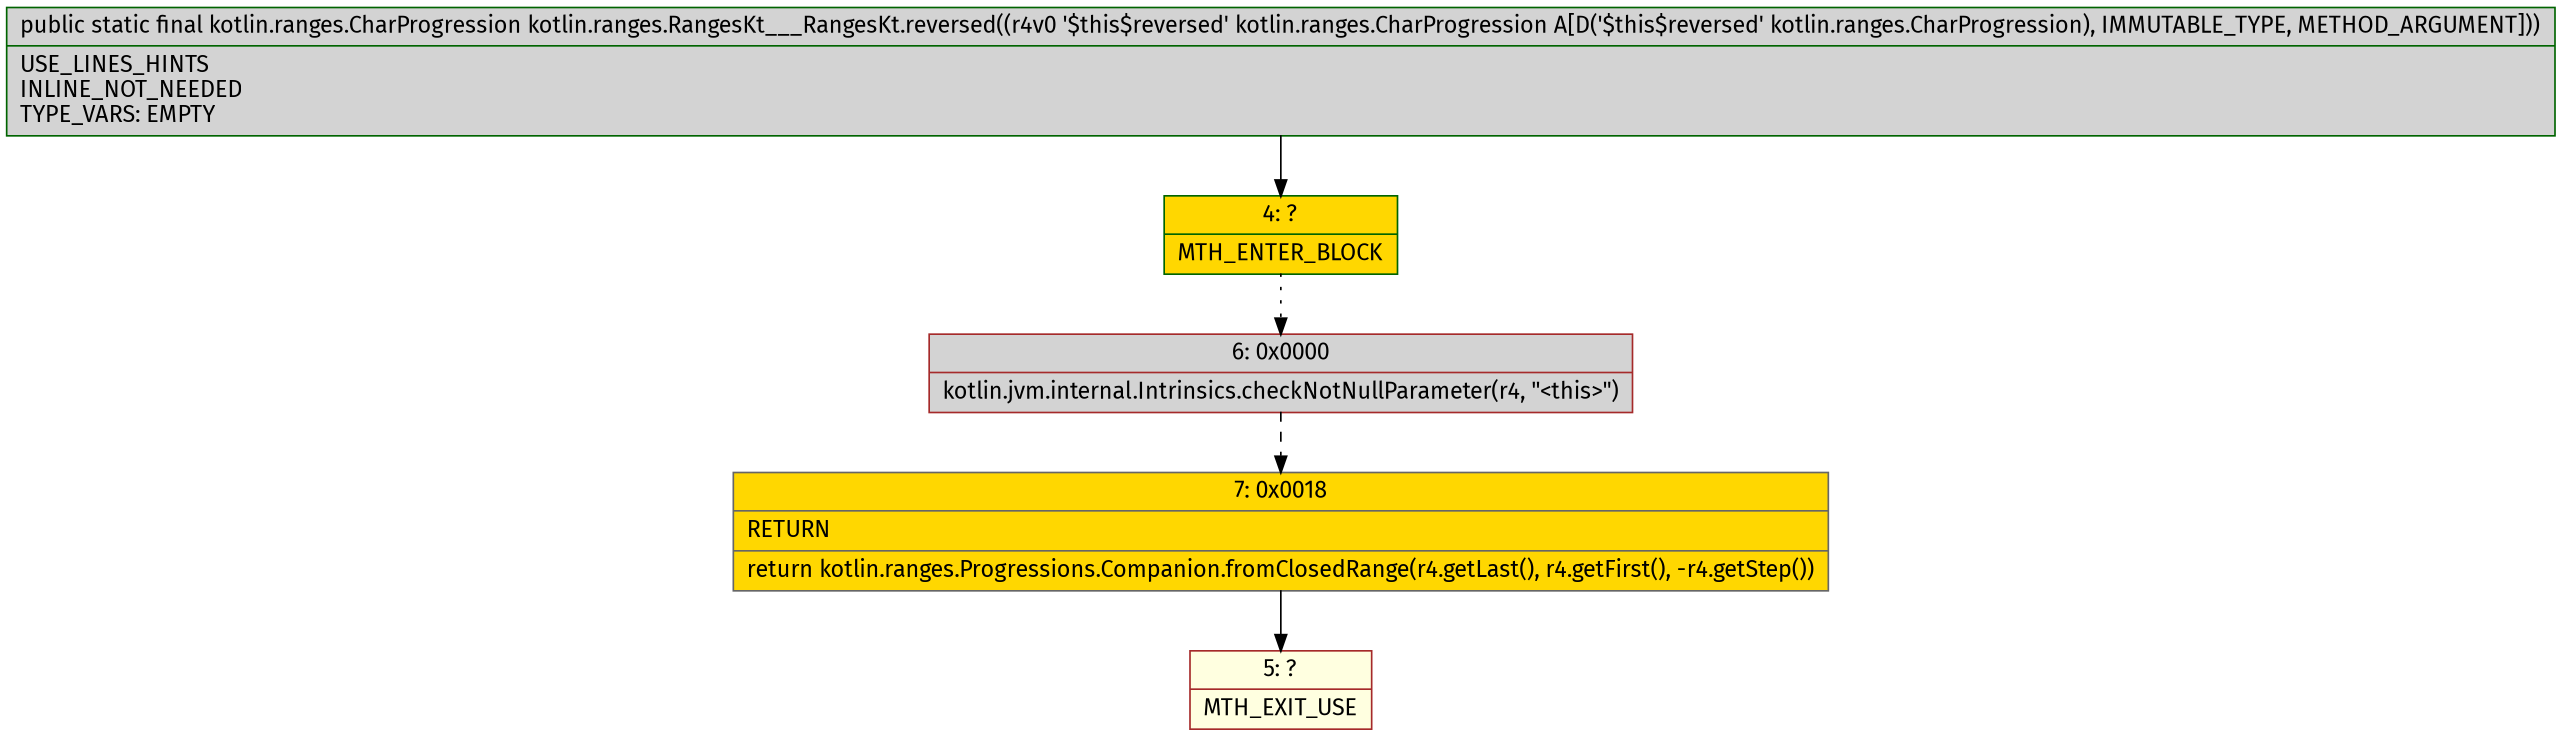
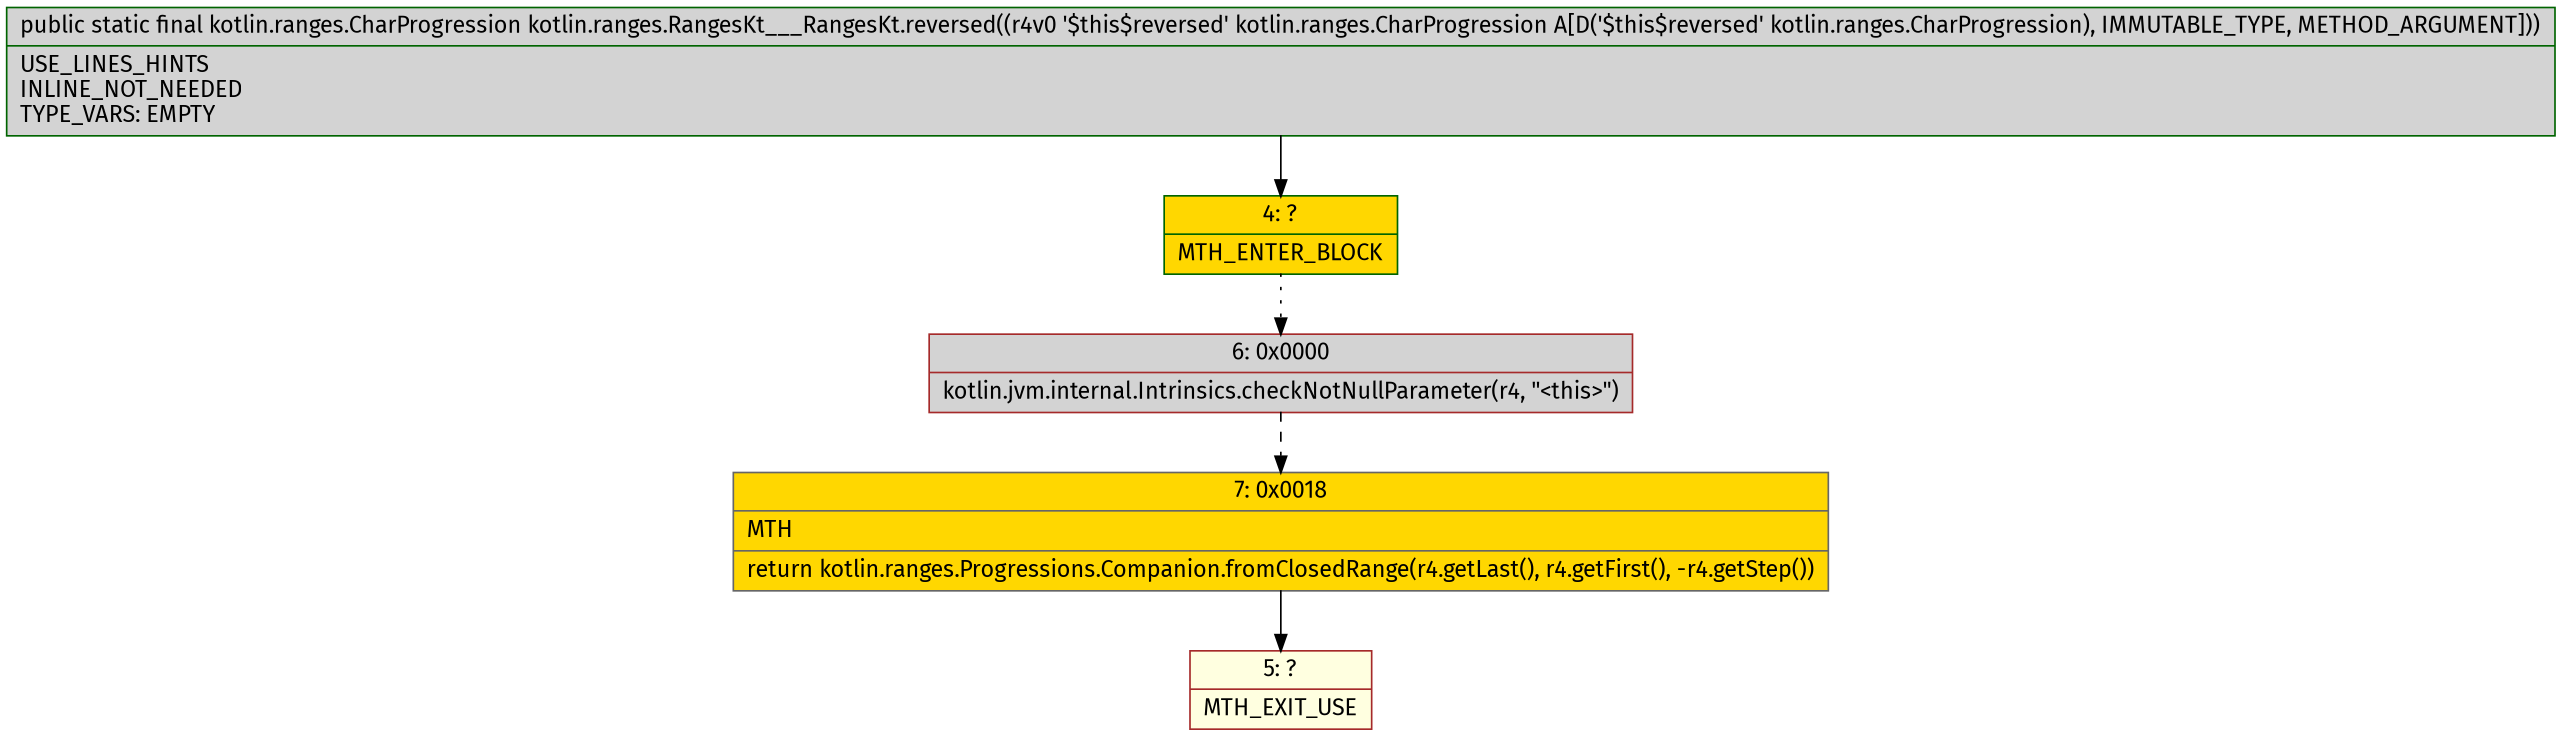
(789, 530) -> (770, 530)
